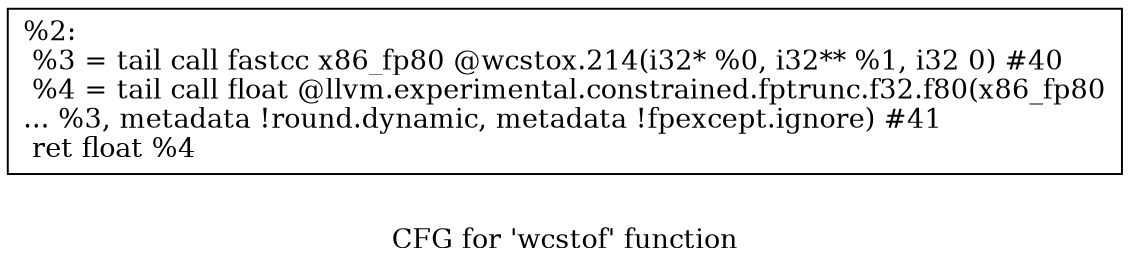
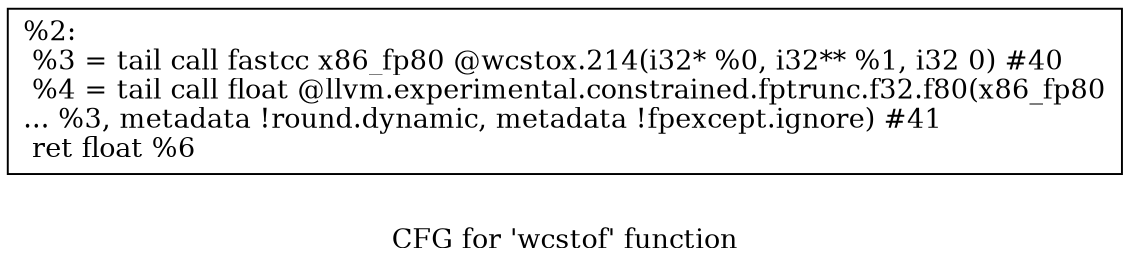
(110, 149) -> (110, 149)
